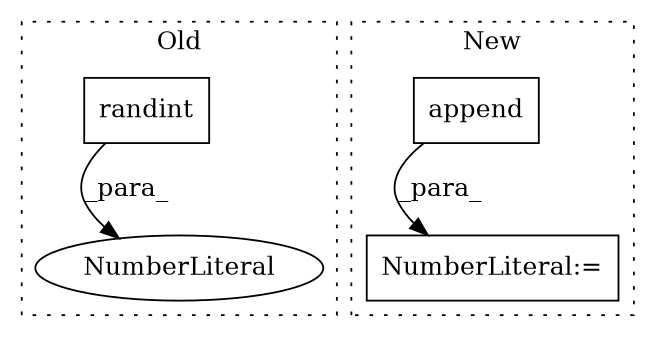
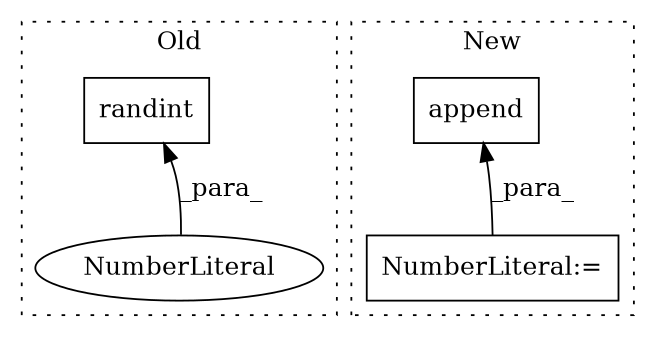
(396, 181) -> (491, 198)
(81, 185) -> (179, 197)
